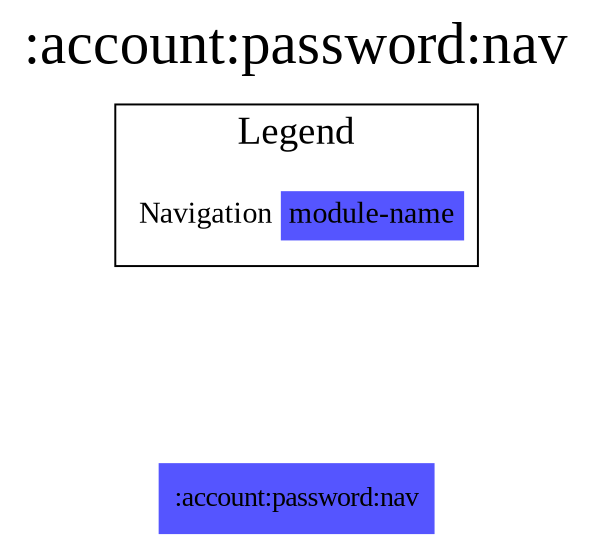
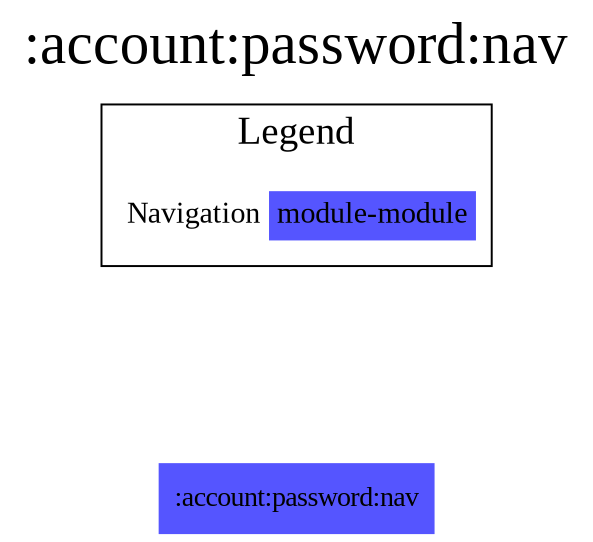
(372, 214) -> (372, 214)
